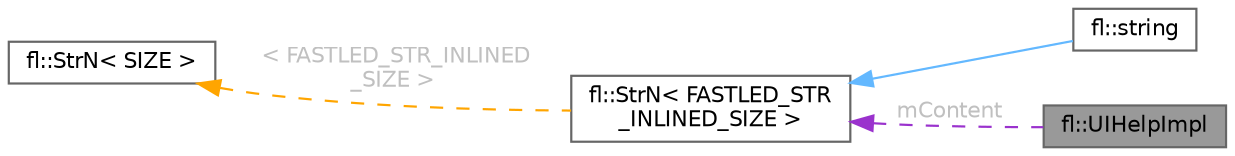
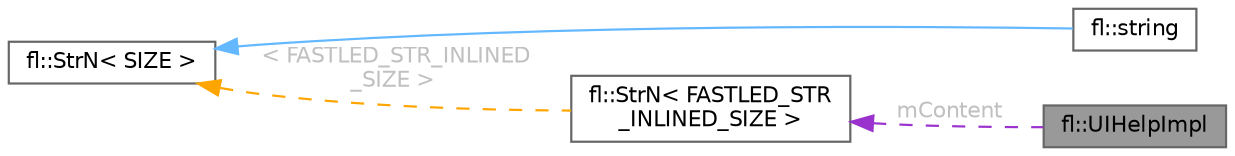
(973, 60) -> (655, 29)
